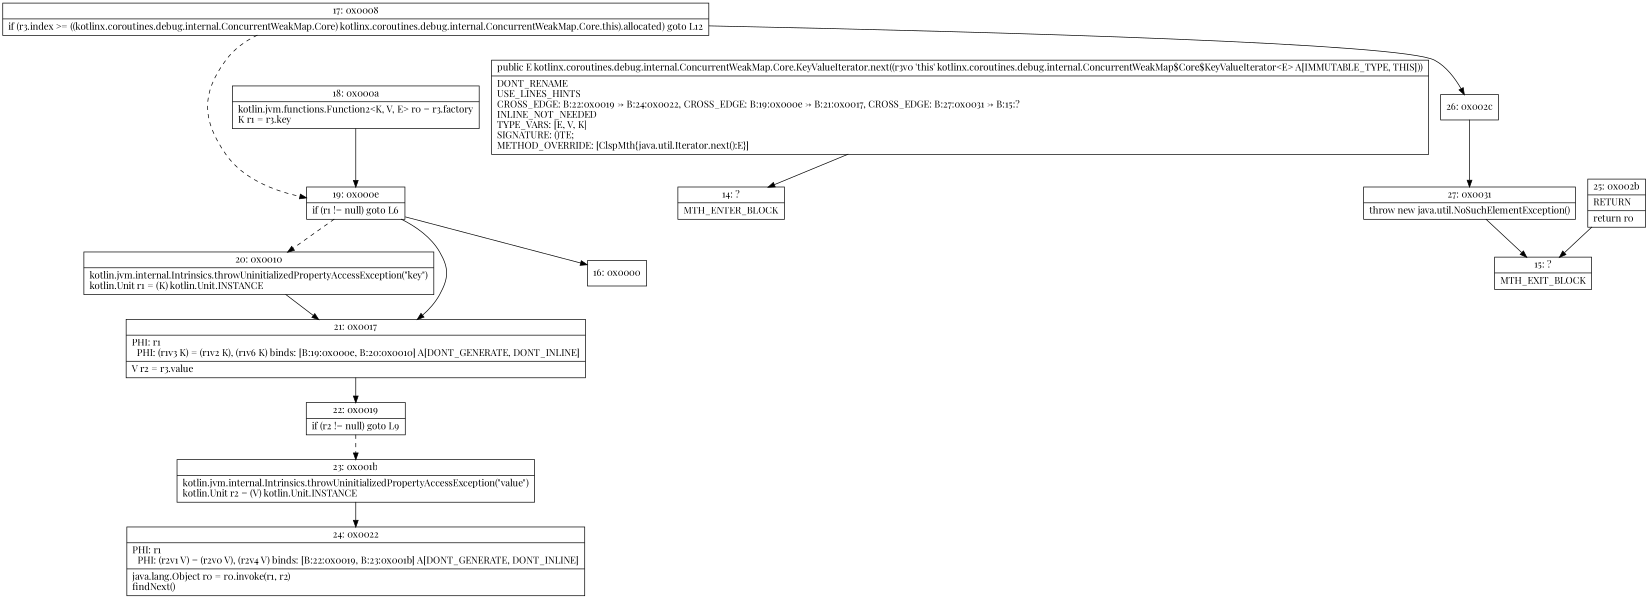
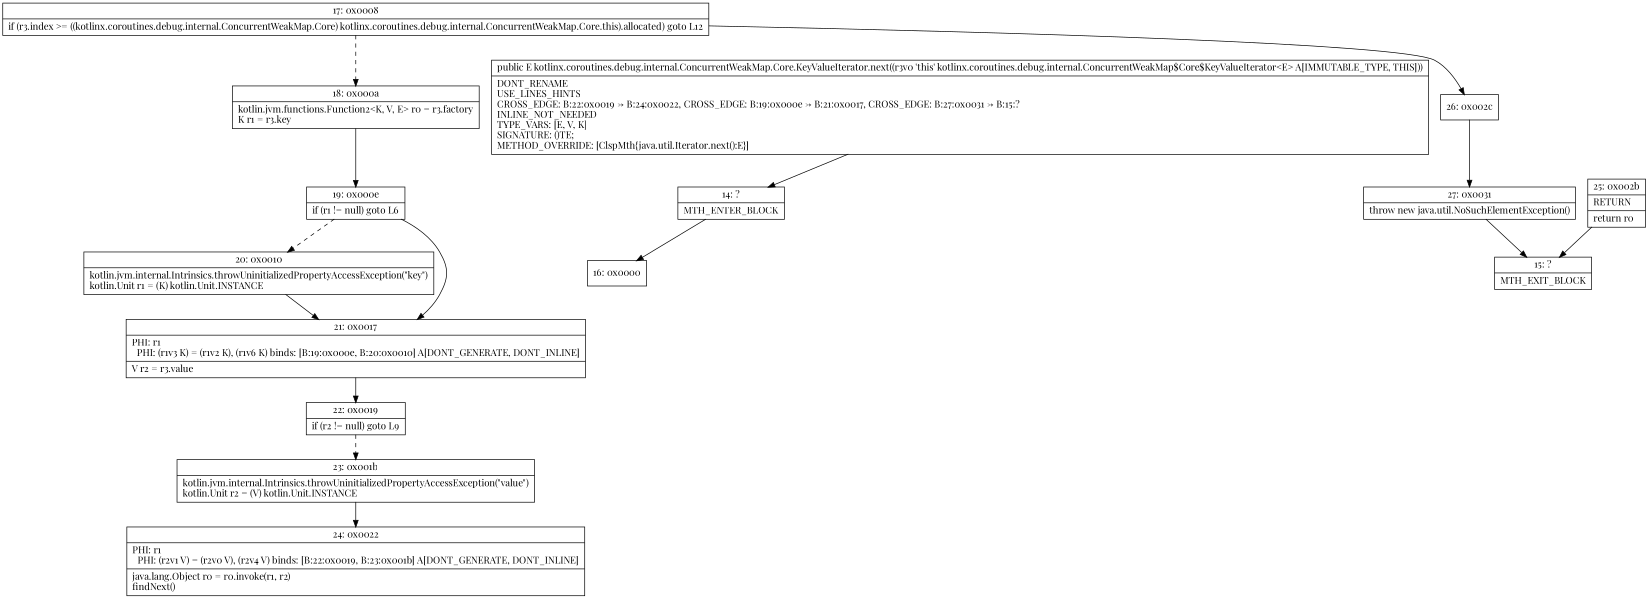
(212, 130) -> (356, 57)
(493, 240) -> (674, 238)
